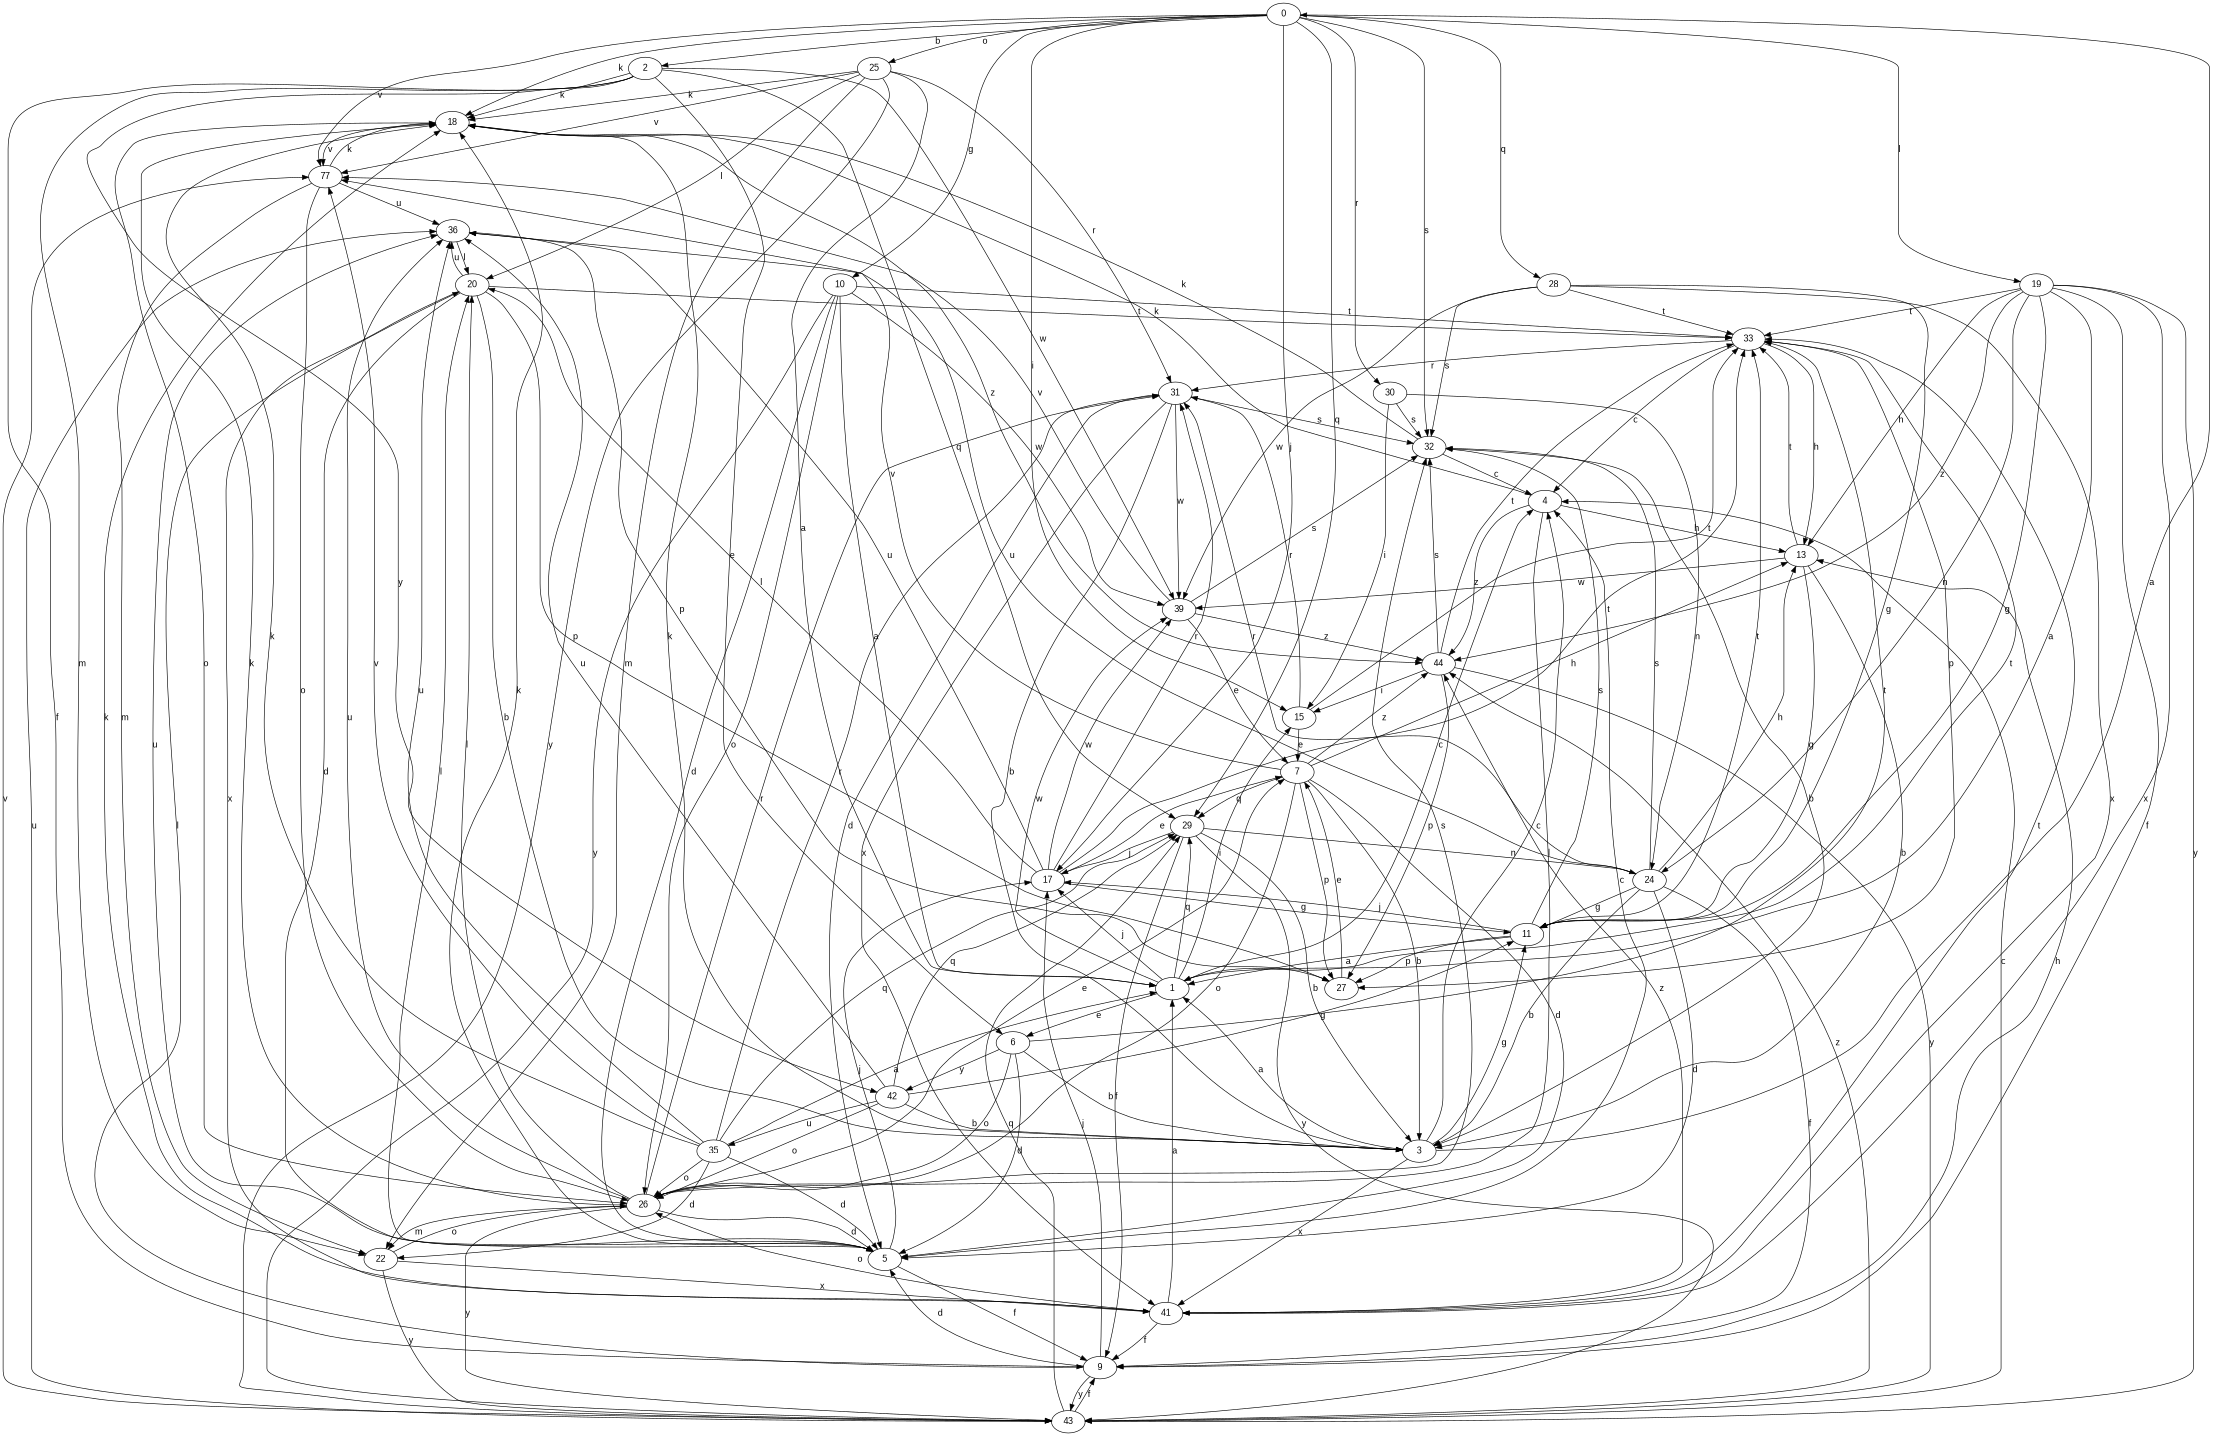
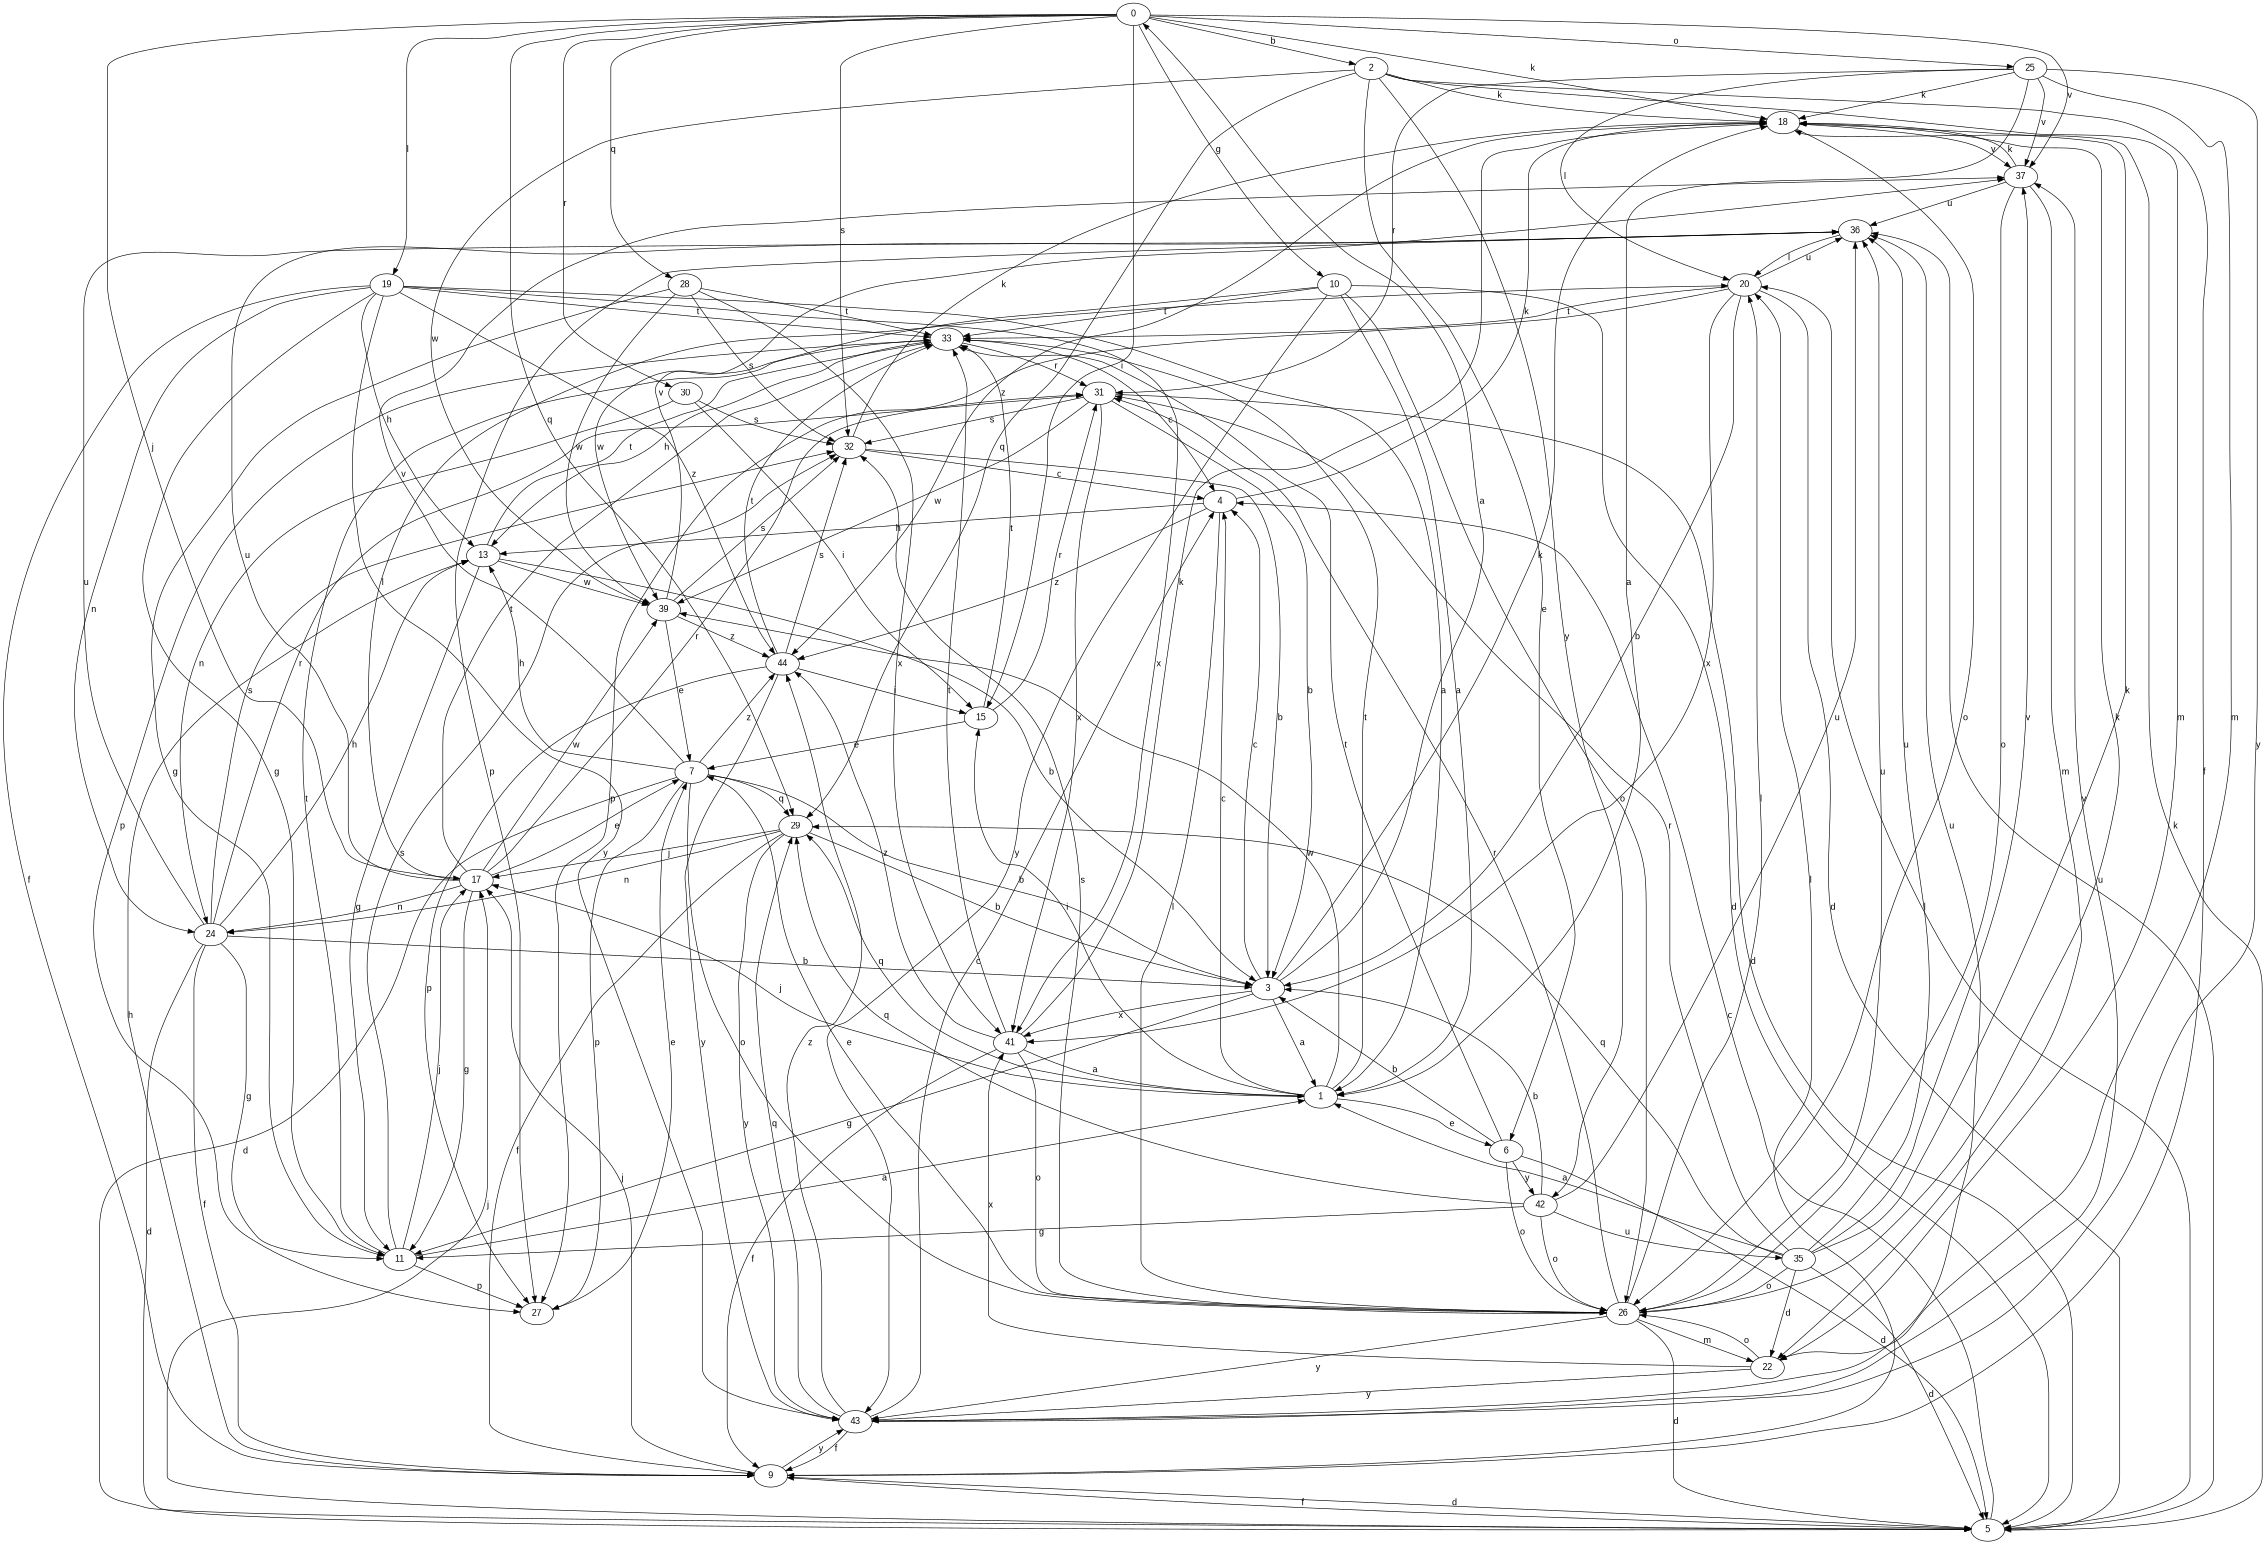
(325, 177) -> (2021, 177)
none -> (349, 914)
